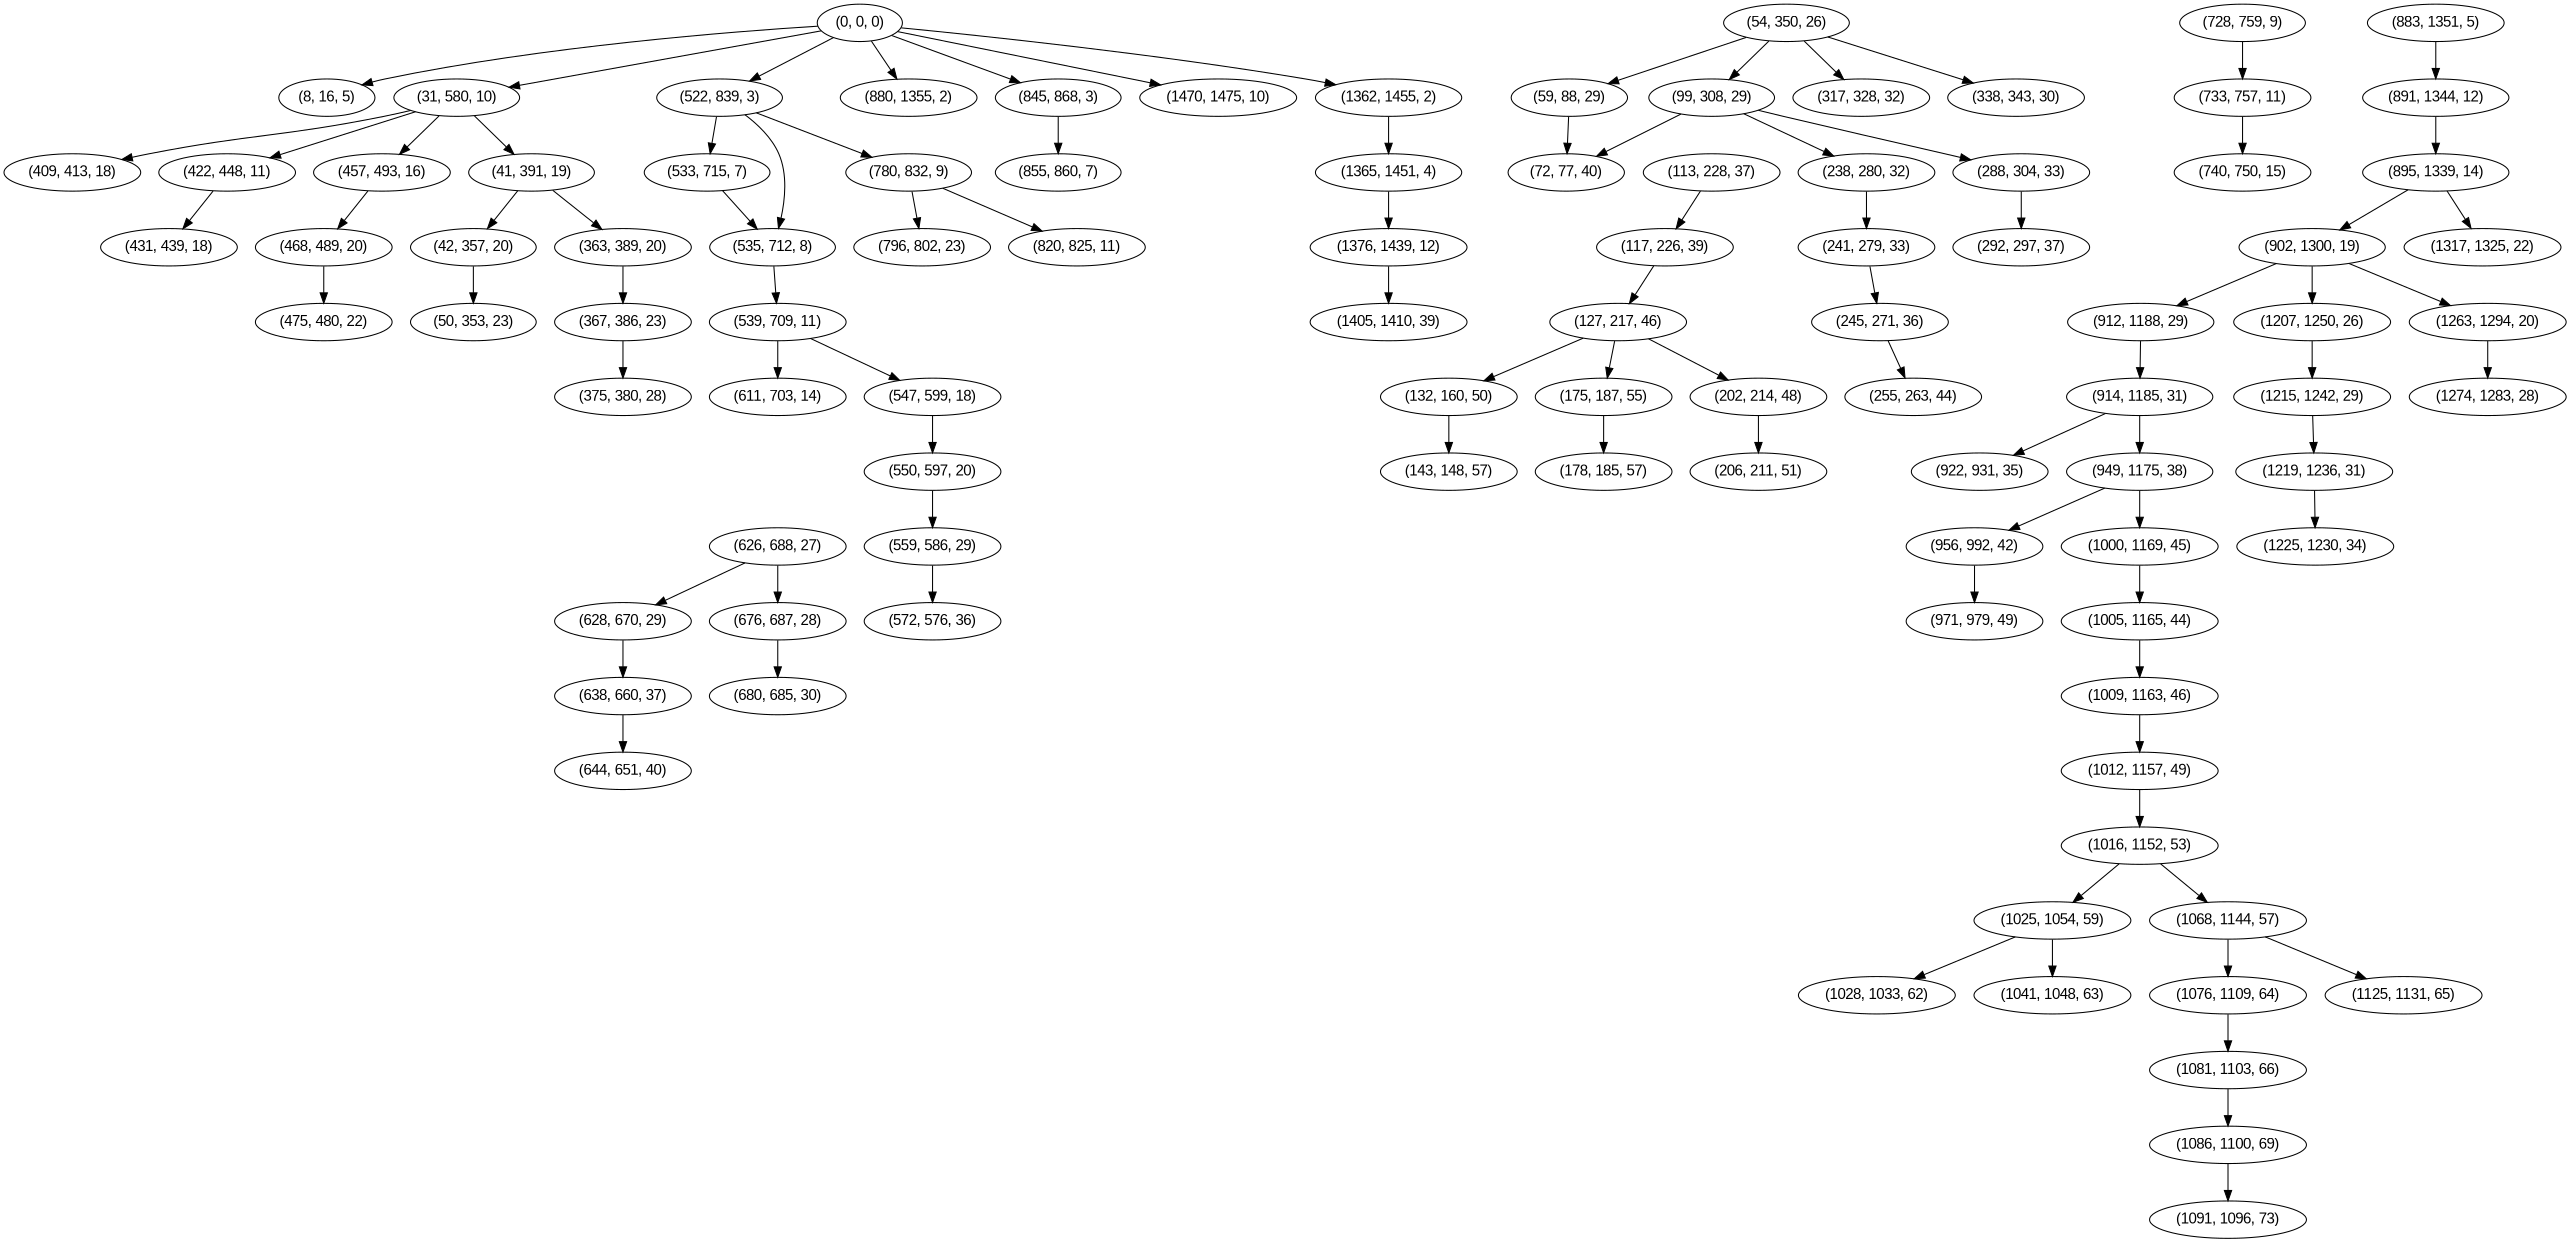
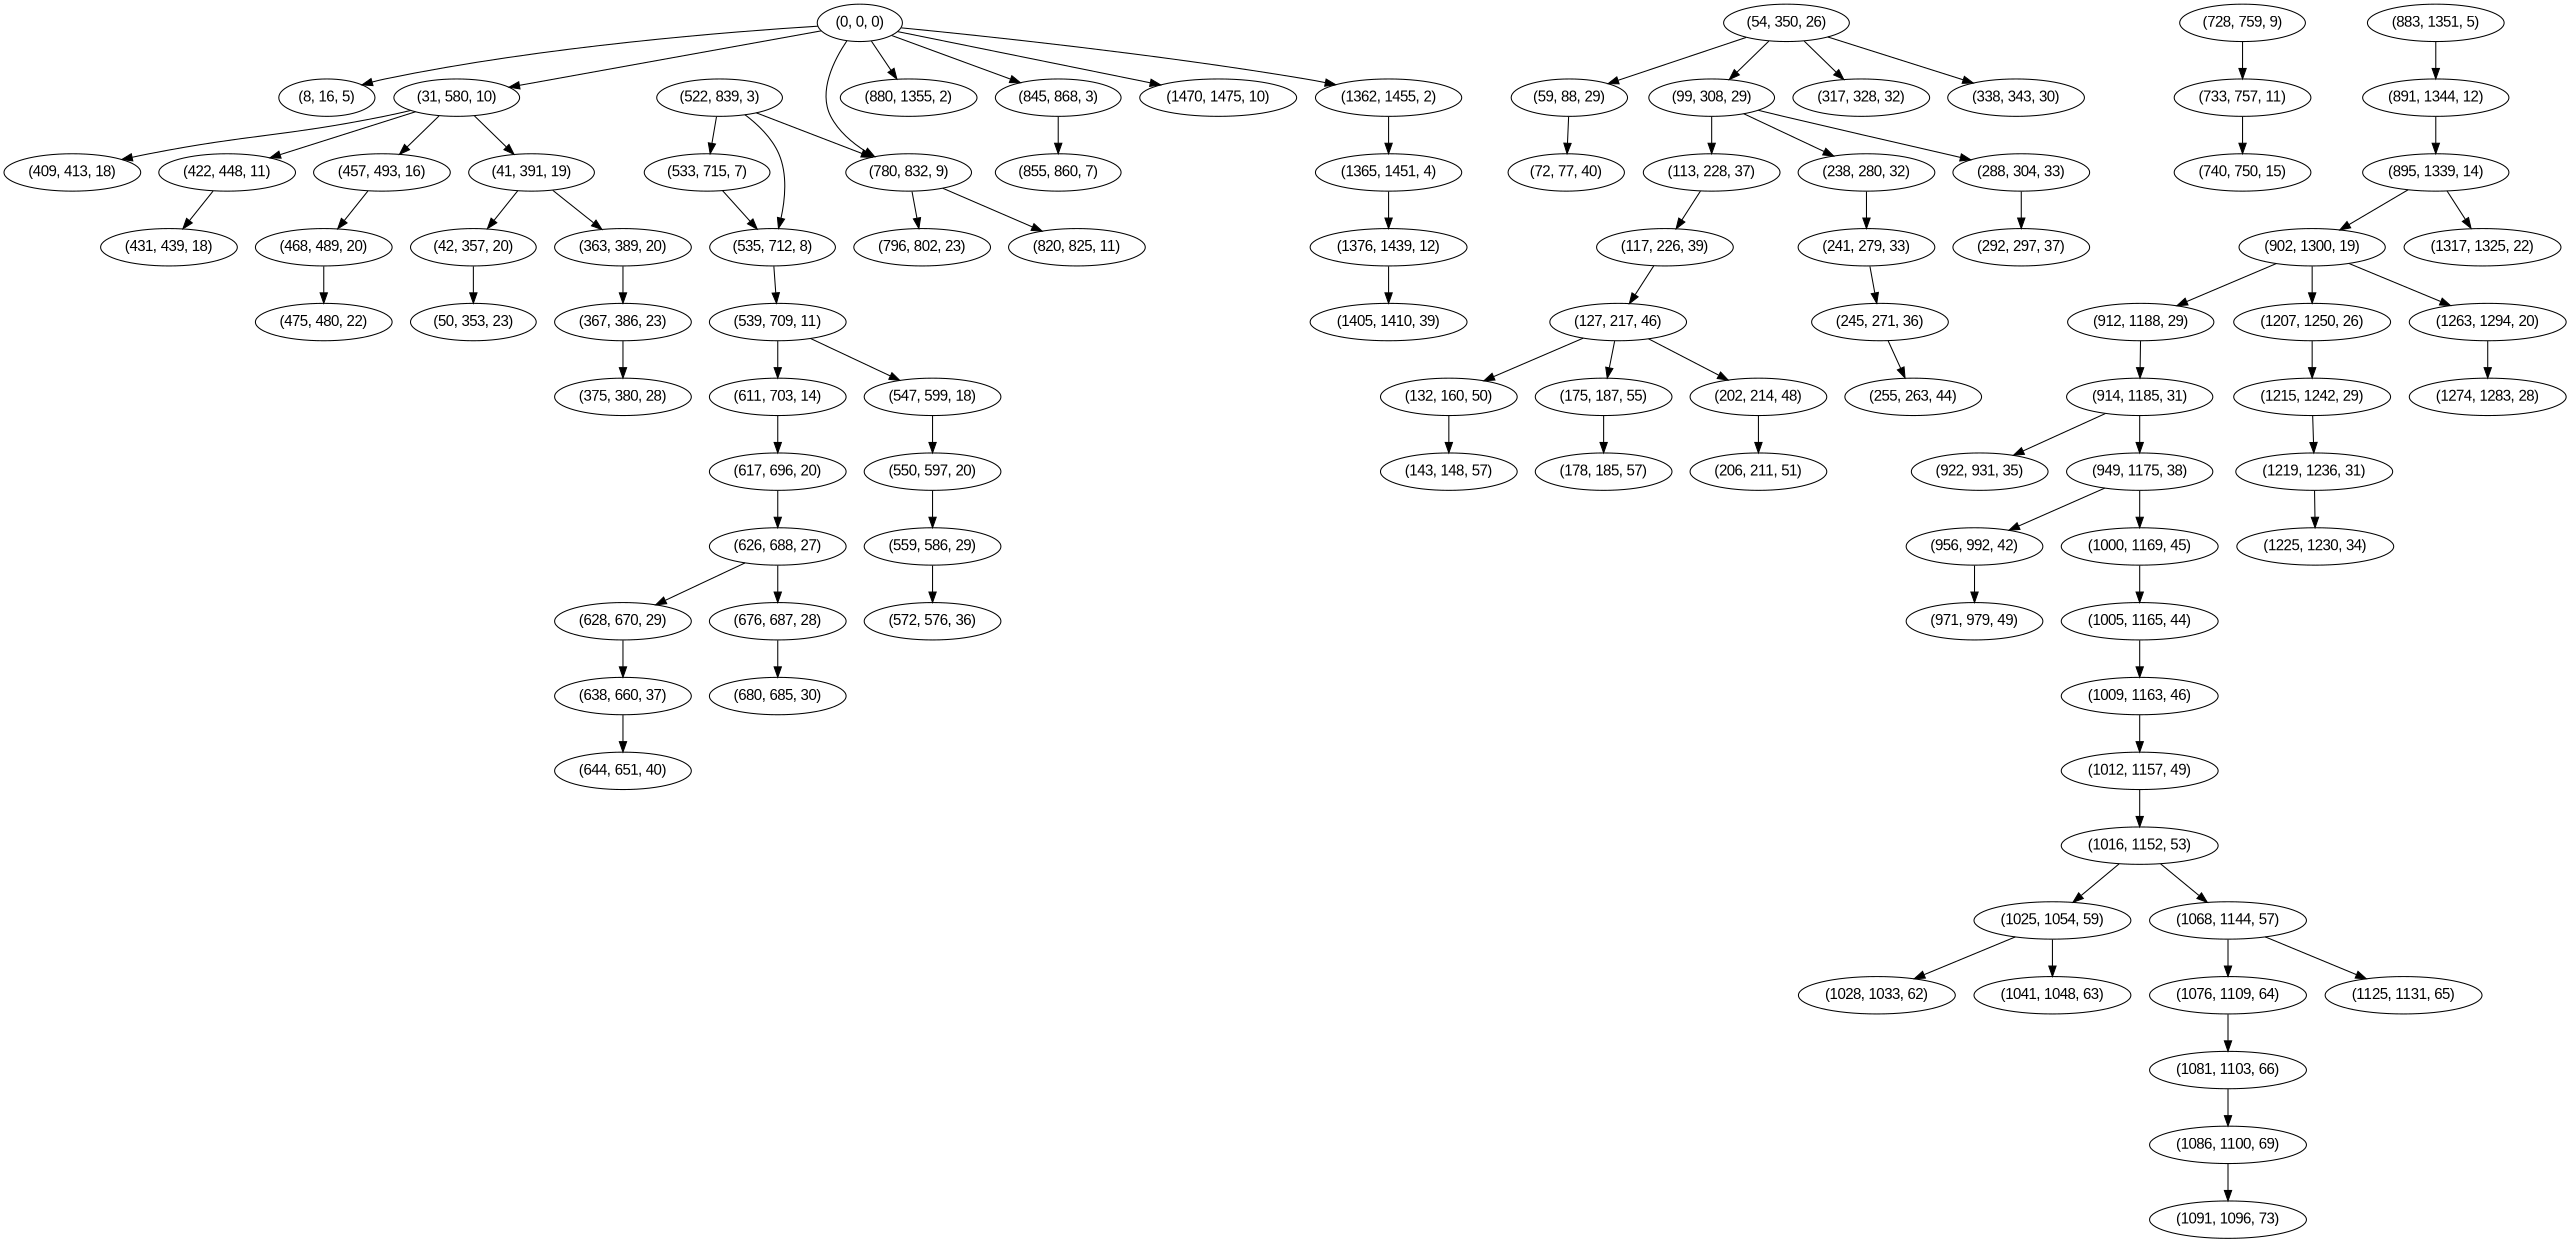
(796, 57) -> (827, 102)
(1643, 133) -> (1712, 130)
none -> (778, 472)
